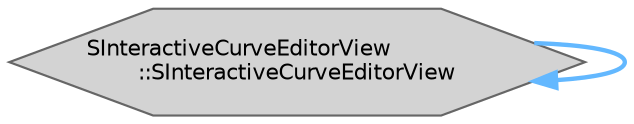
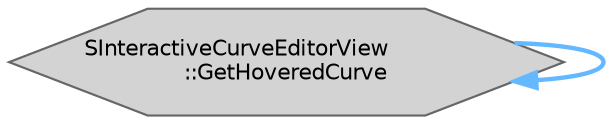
(297, 62) -> (286, 62)
